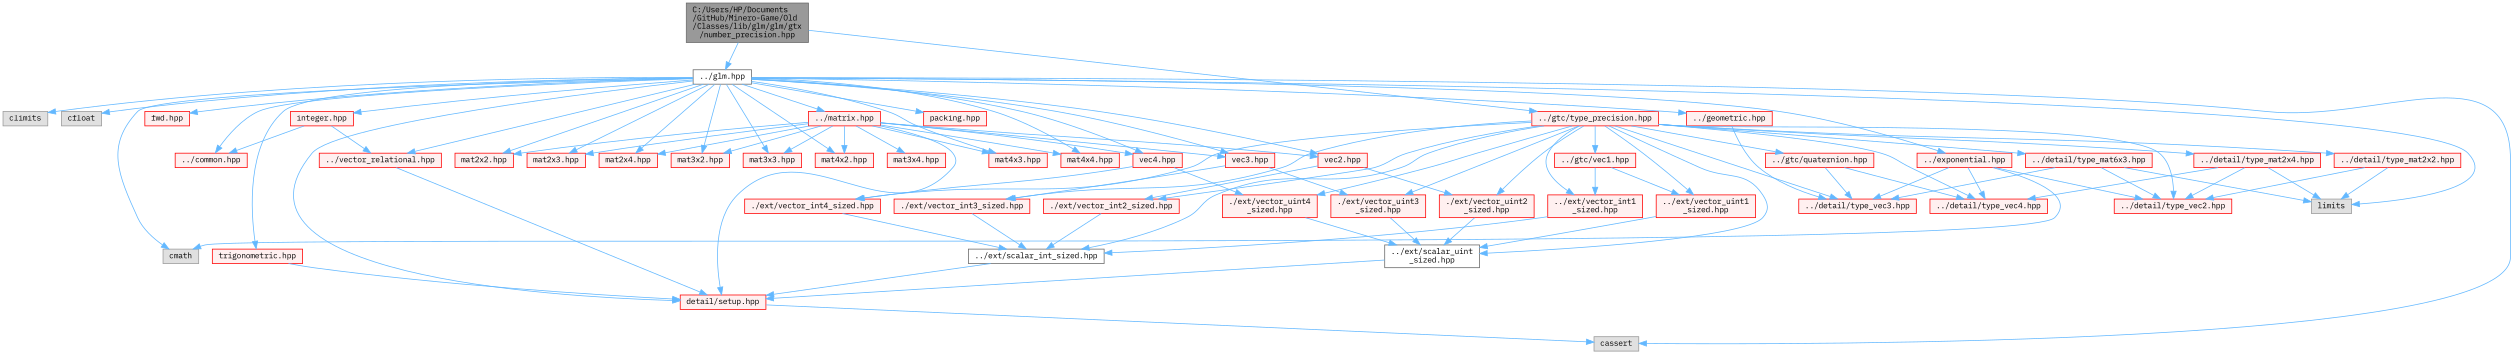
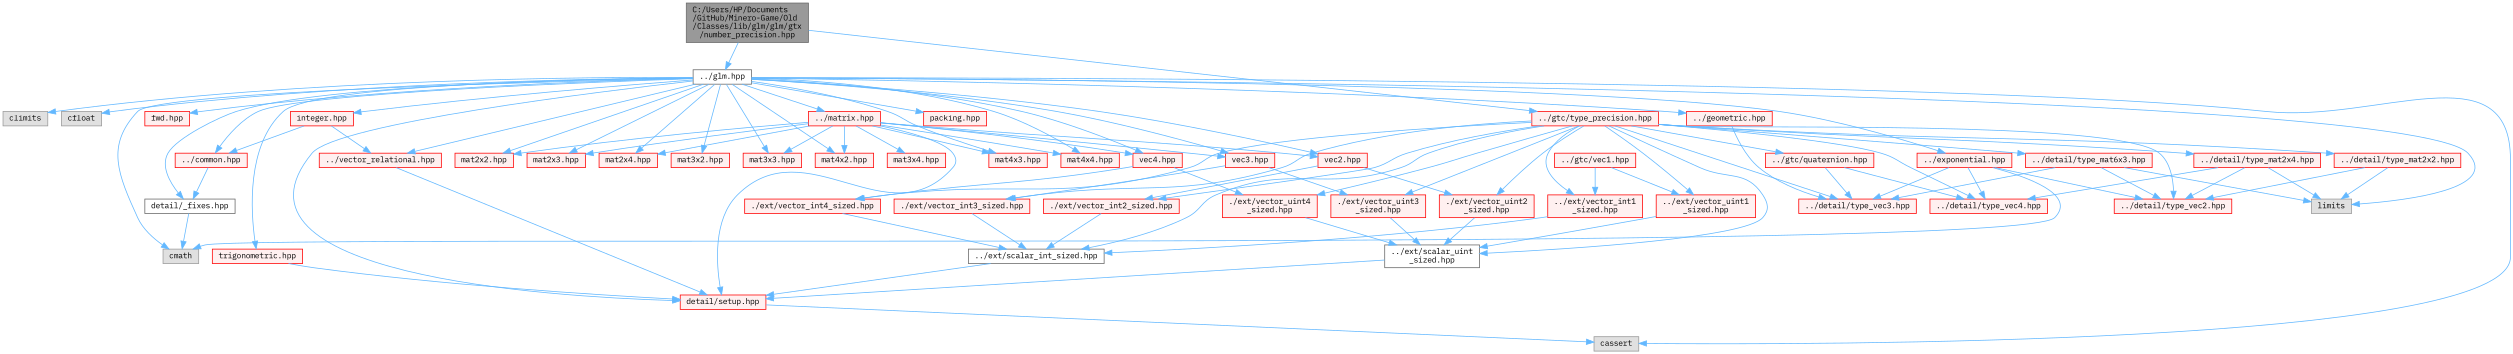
(1595, 136) -> none
(776, 138) -> none
none -> (190, 206)
